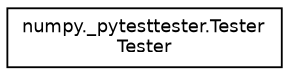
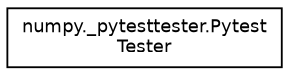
(145, 38) -> (145, 38)
